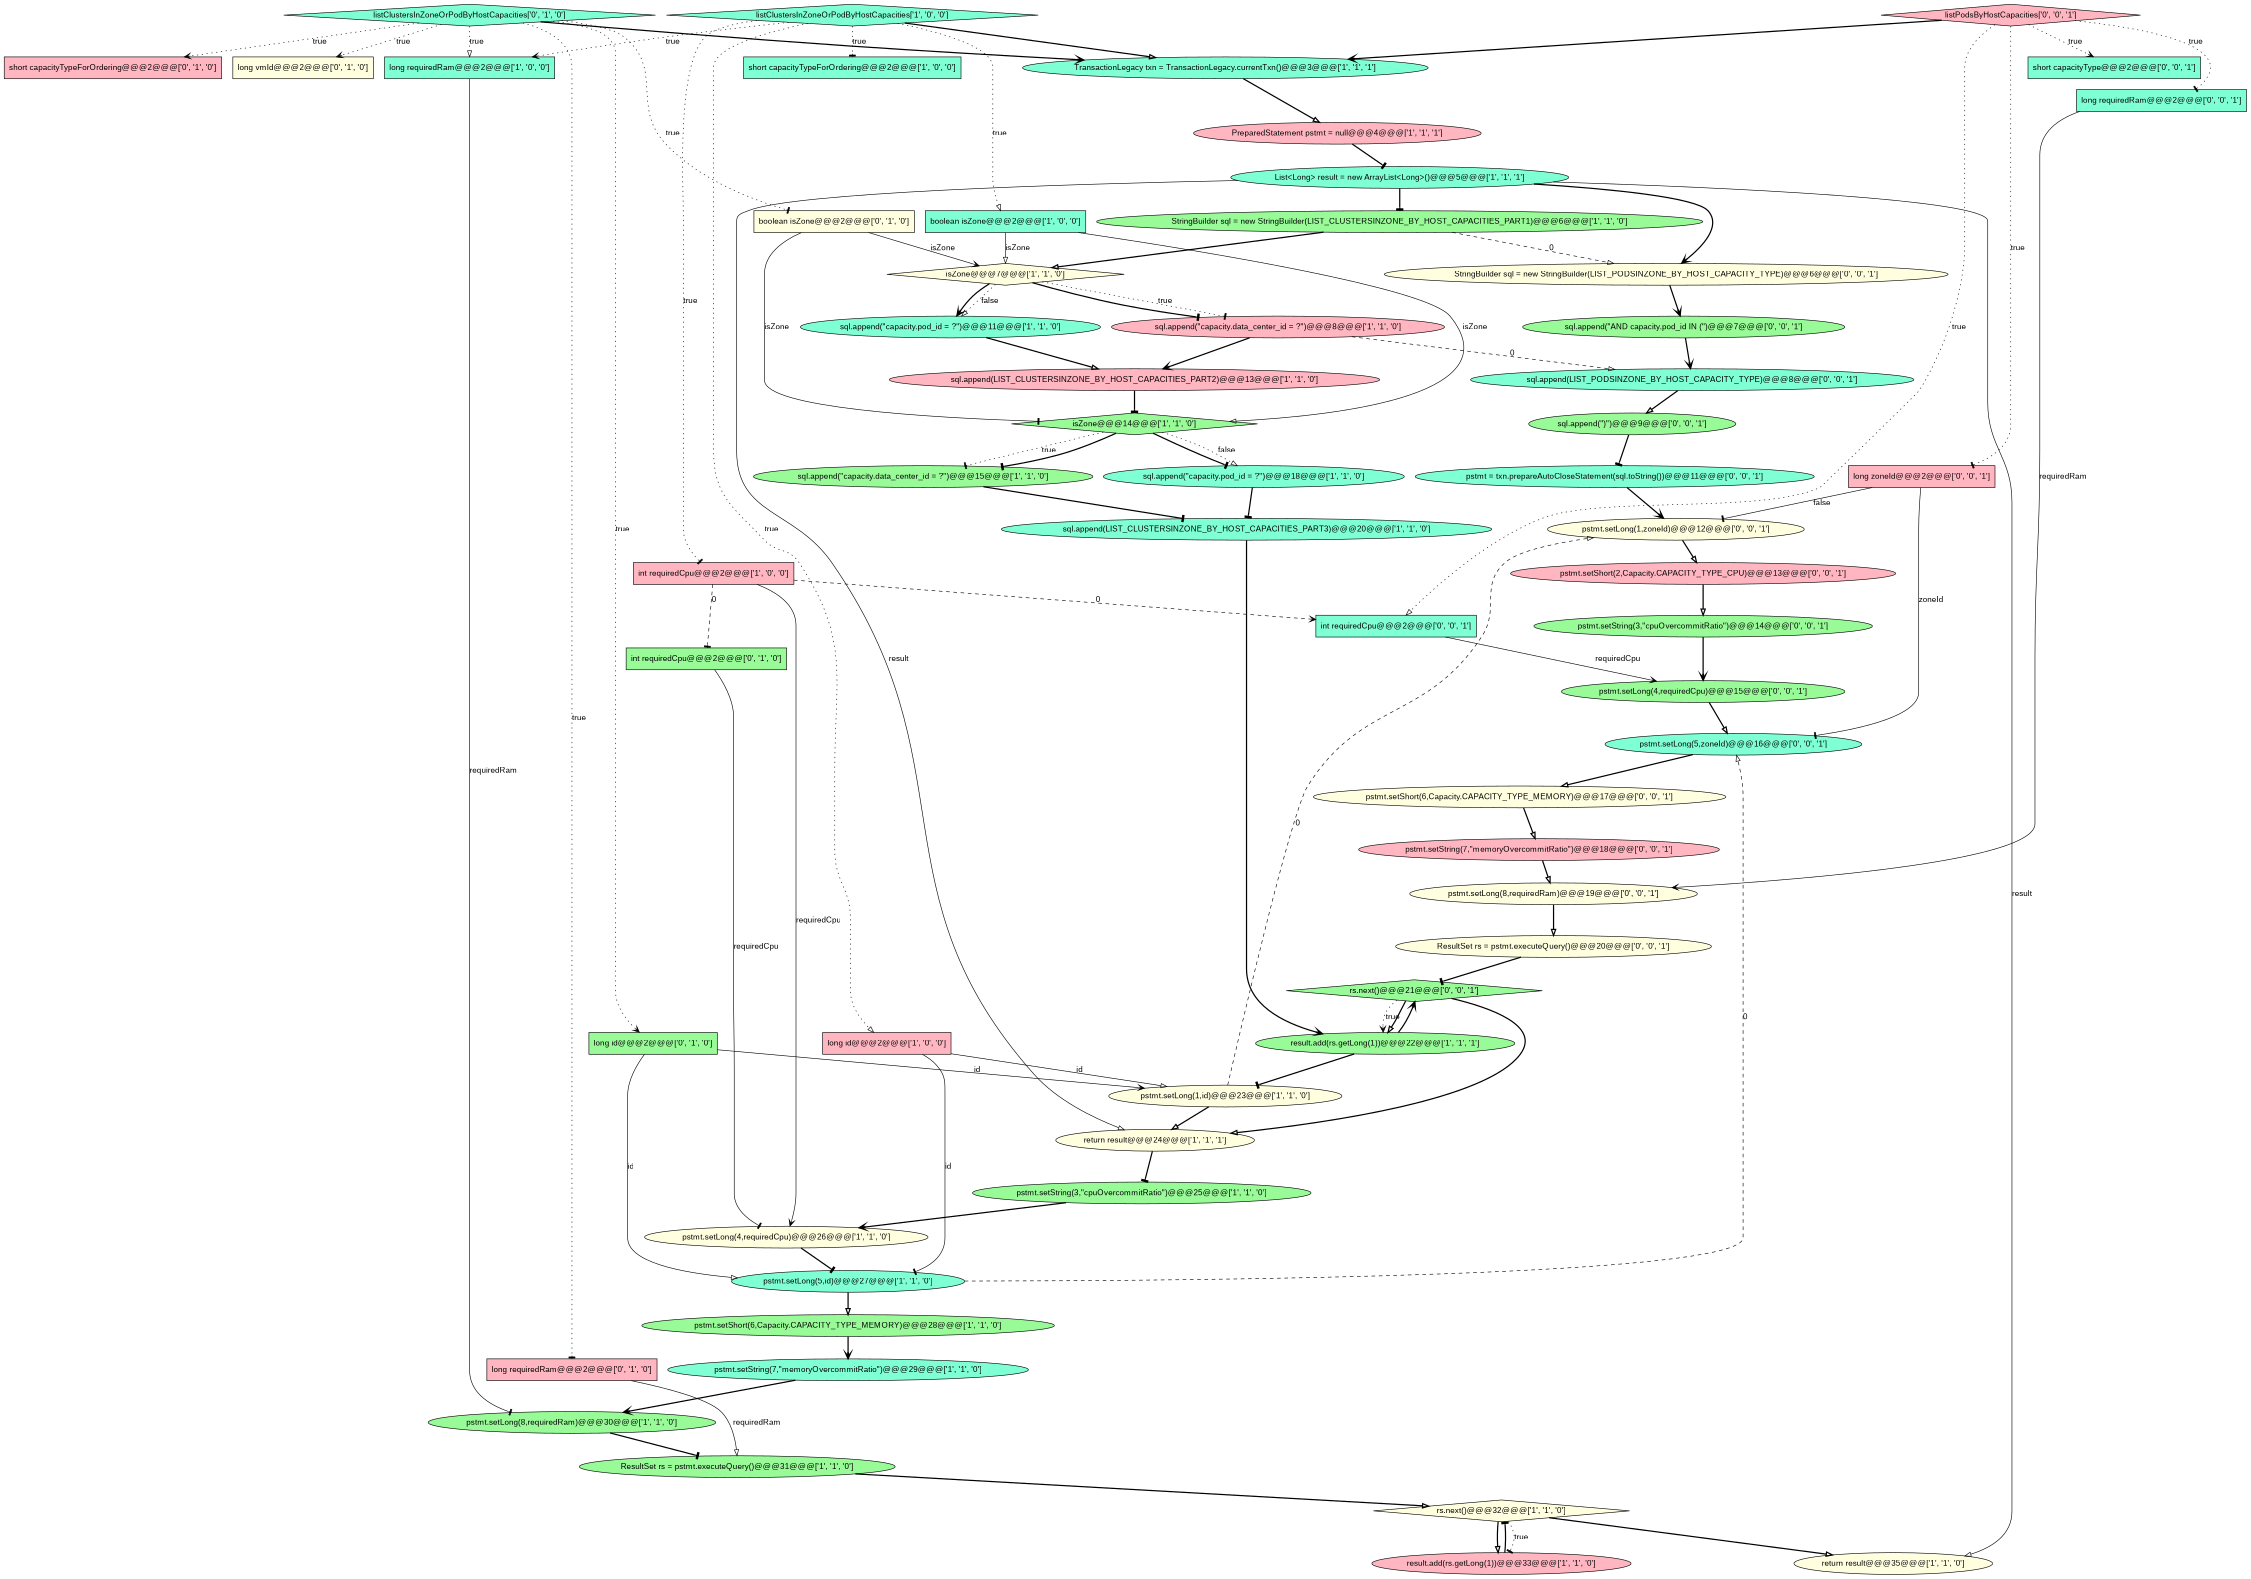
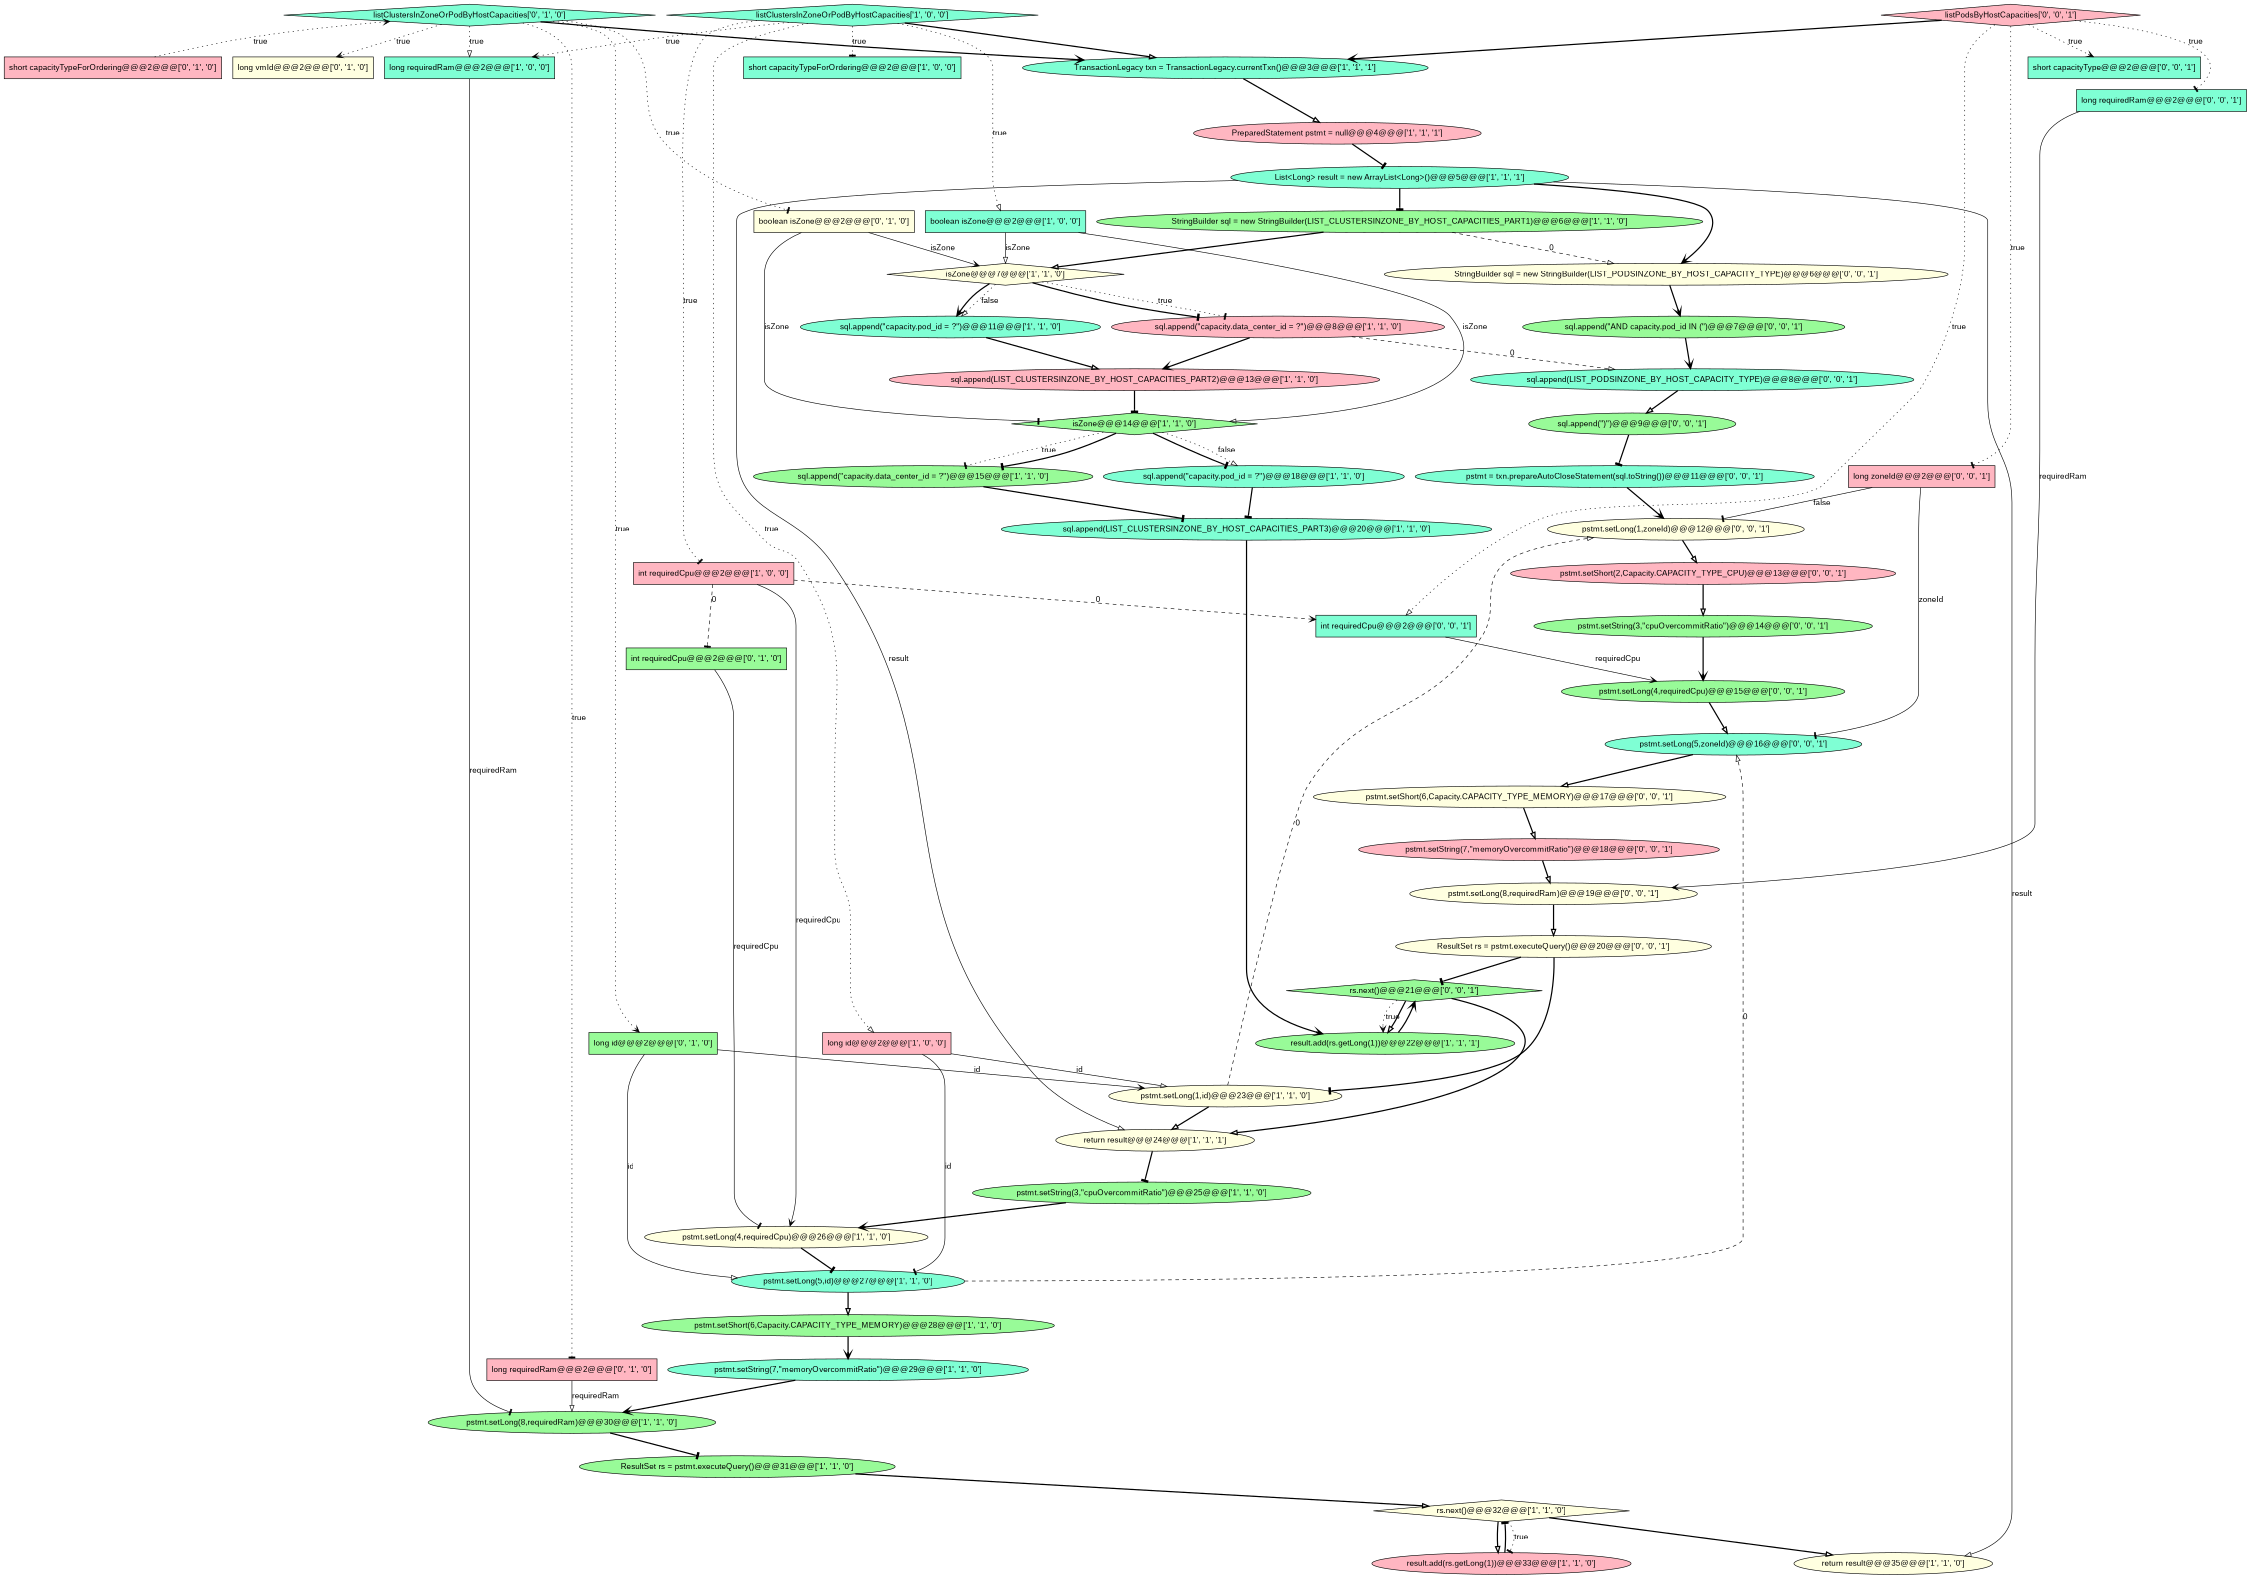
(305, 40) -> (268, 35)
(1307, 1069) -> (1480, 1070)
(704, 1401) -> (572, 1393)
